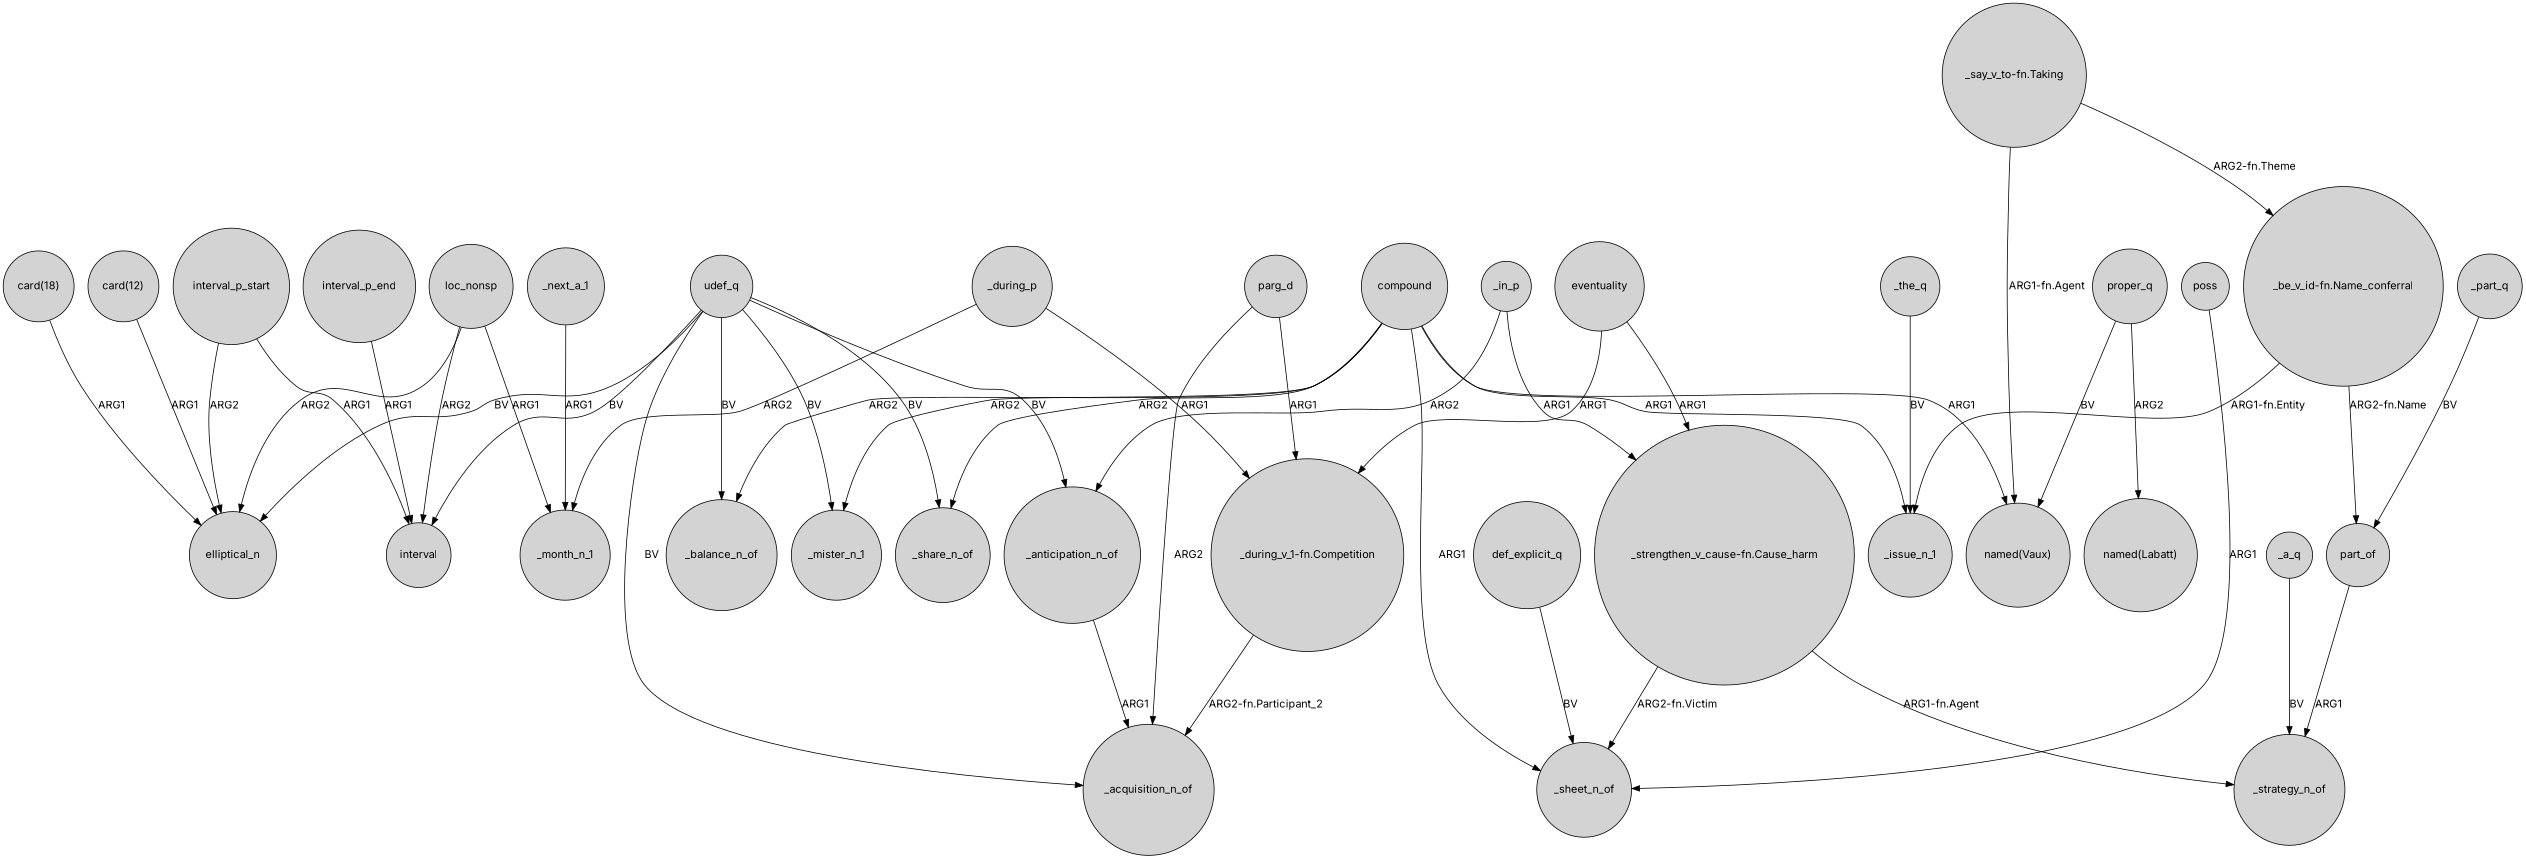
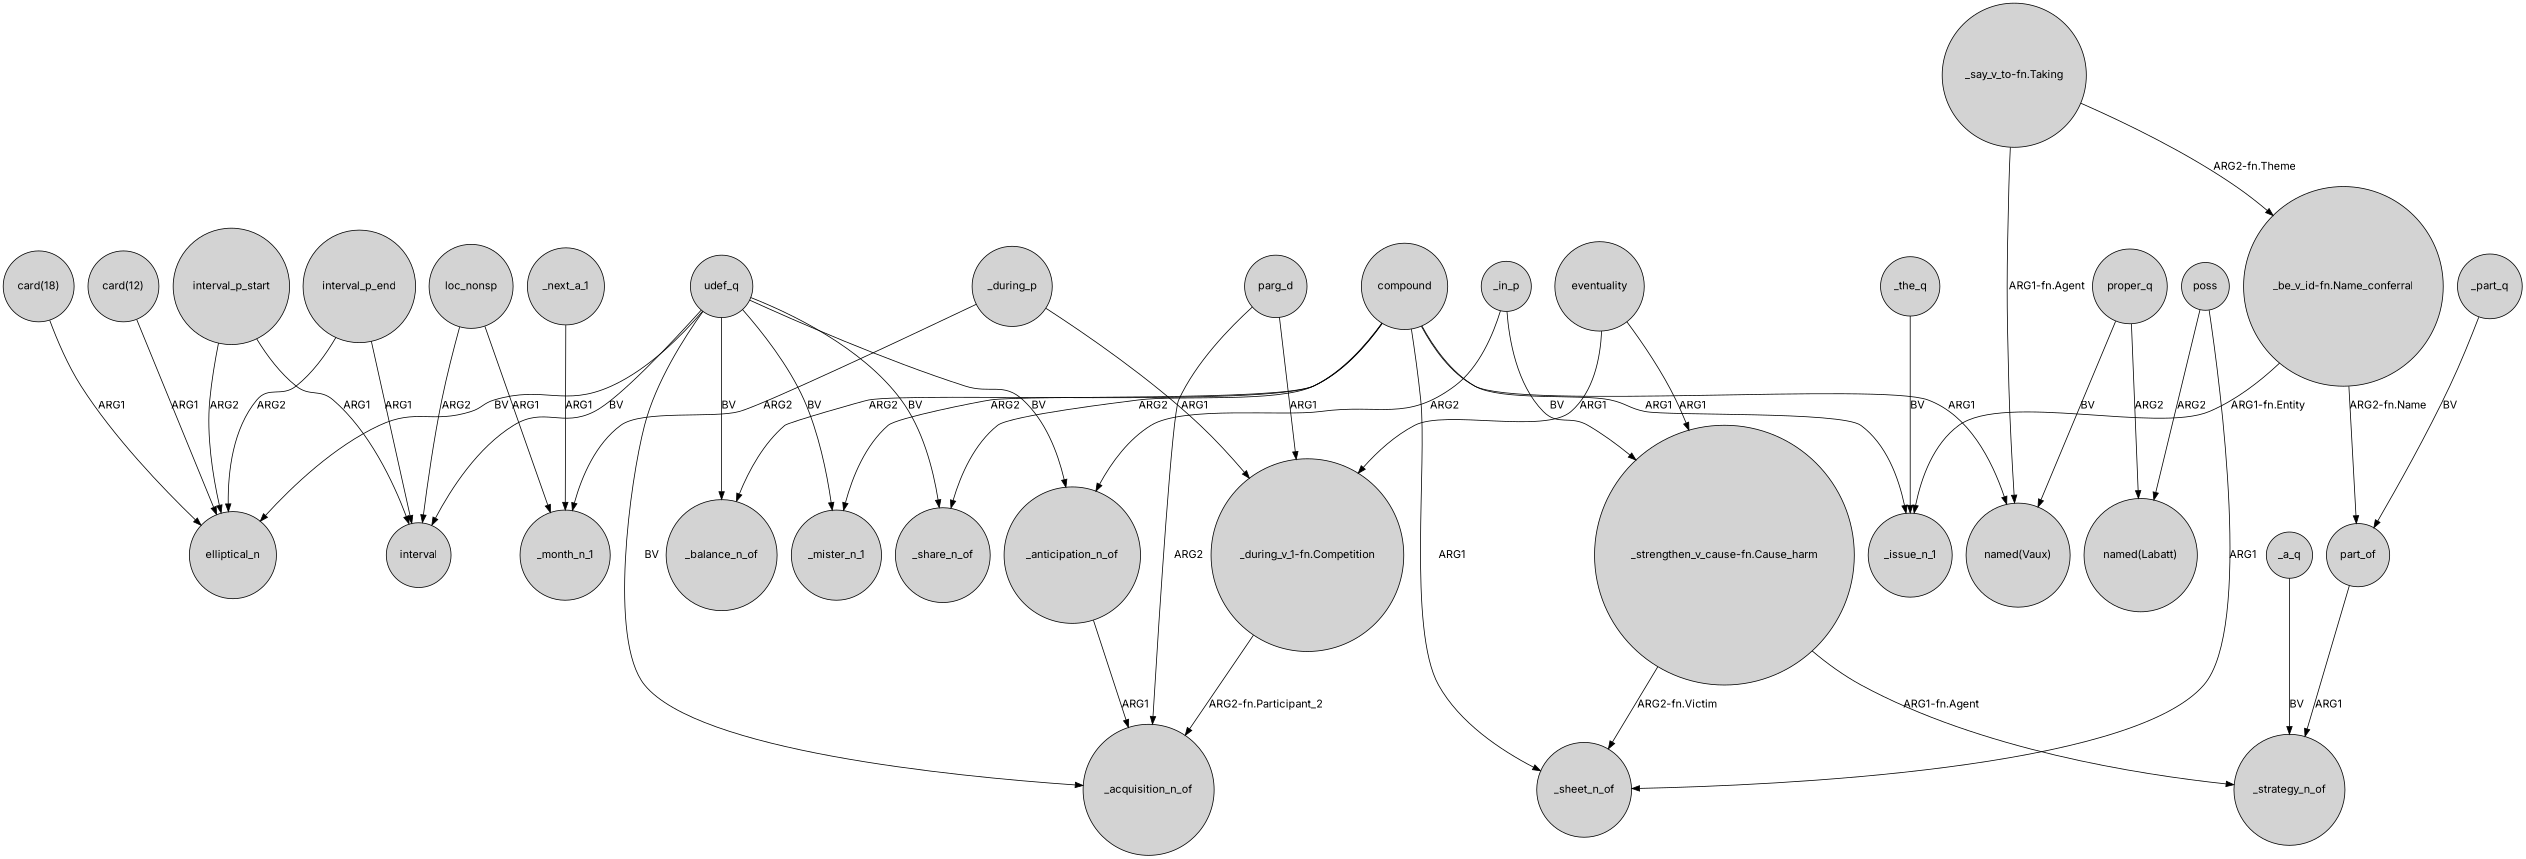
(336, 389) -> (256, 401)
none -> (2178, 401)
(1557, 406) -> (1557, 406)
(1527, 555) -> none
